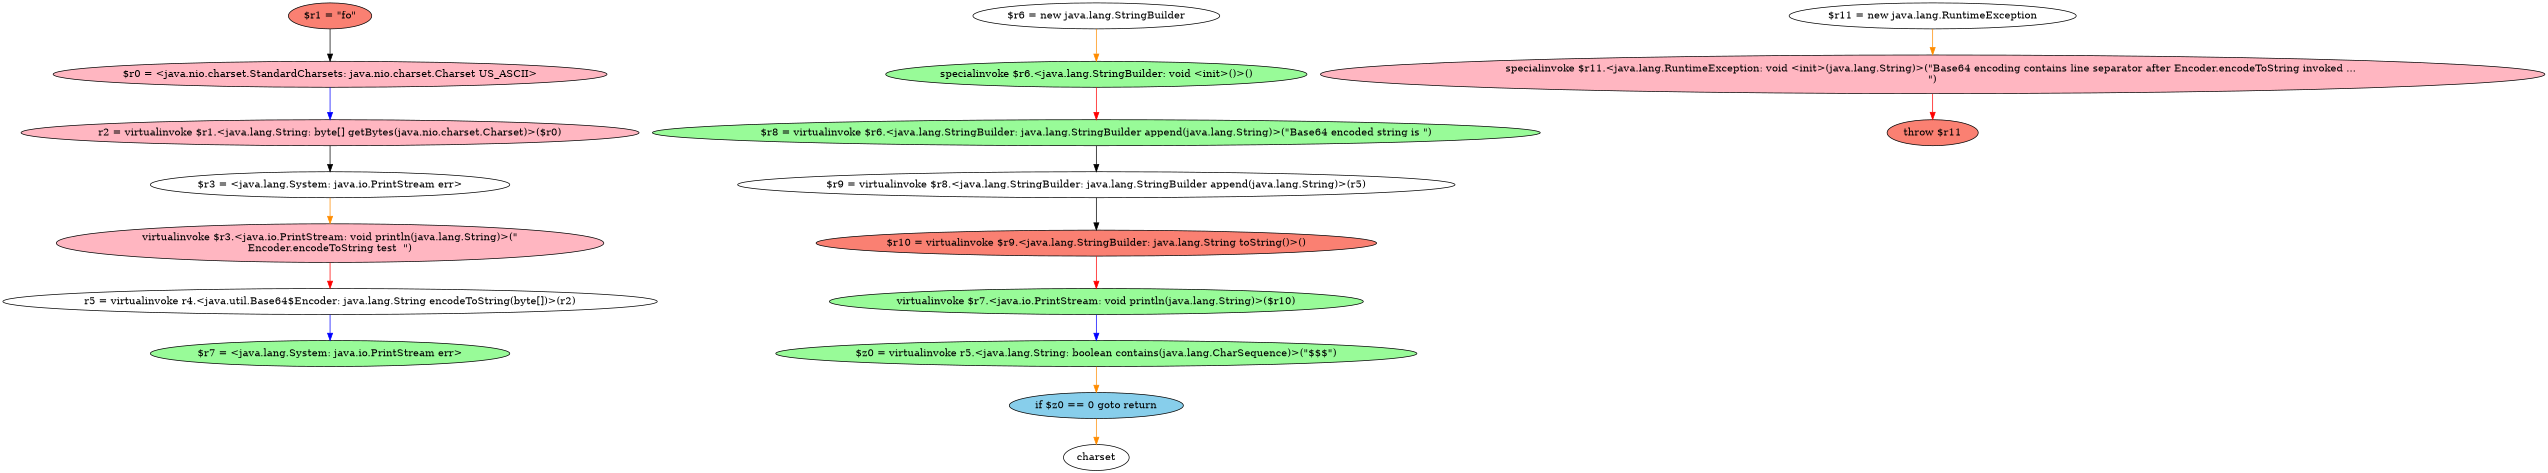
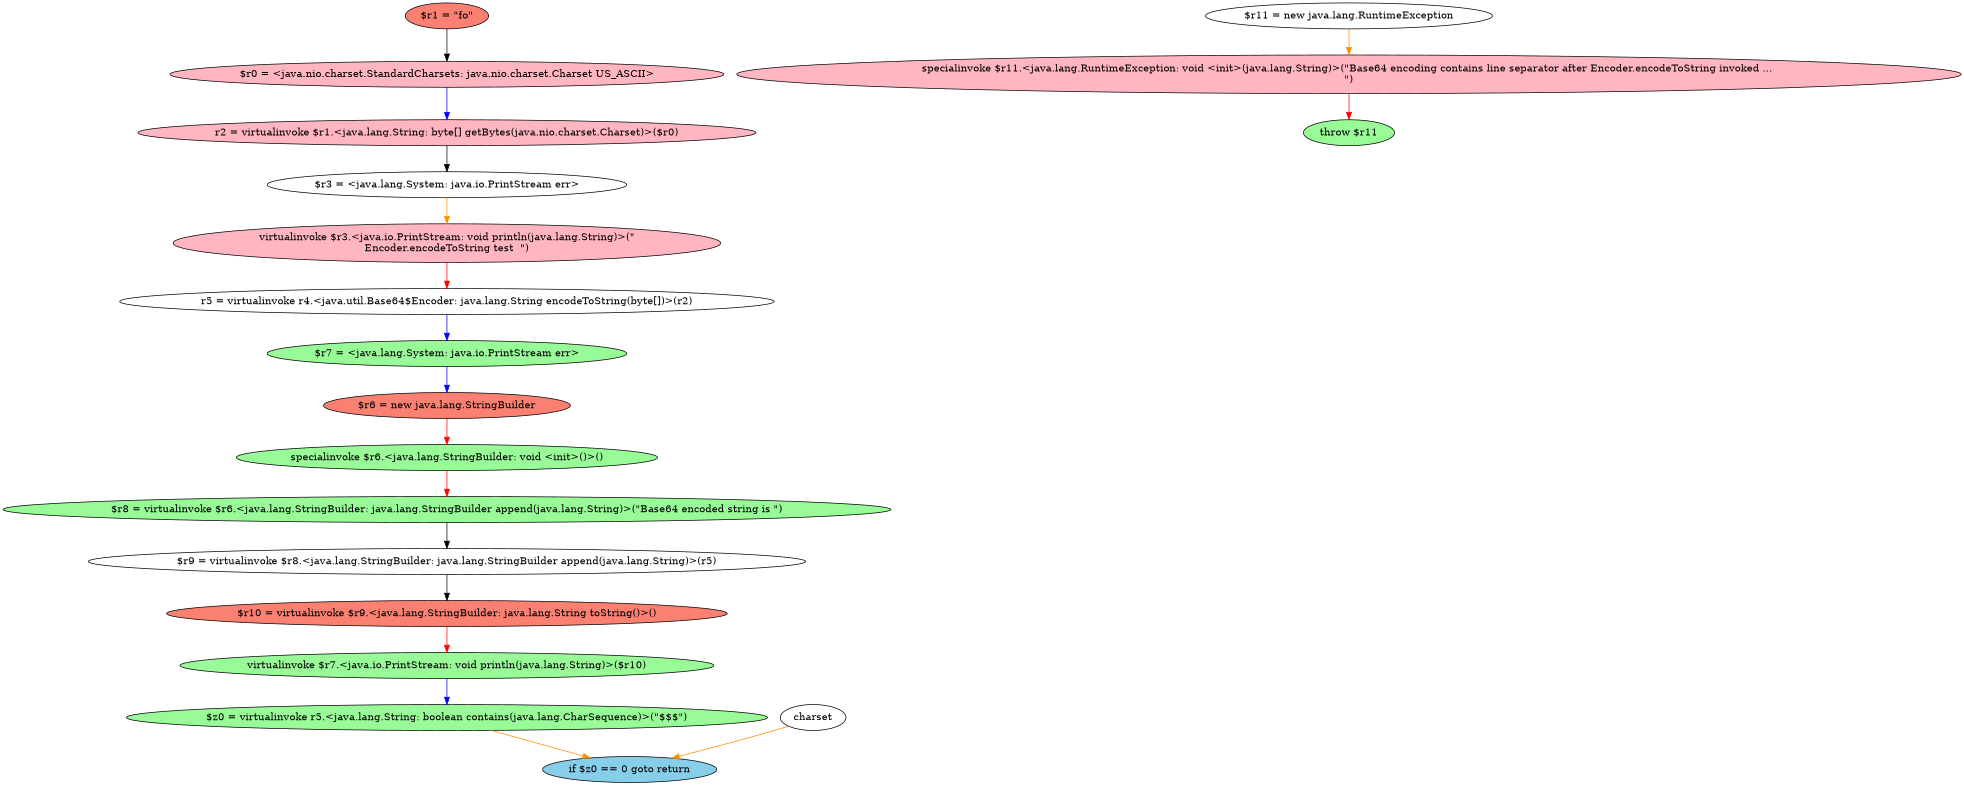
(1096, 16) -> (447, 406)
(1096, 41) -> (447, 428)
(1933, 133) -> (1349, 133)
none -> (447, 376)
(1096, 428) -> (734, 742)
